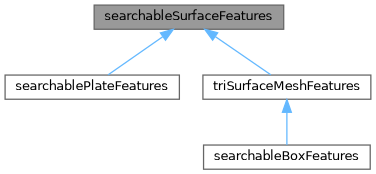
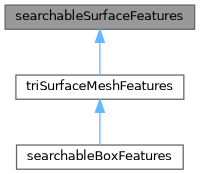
(92, 87) -> none
